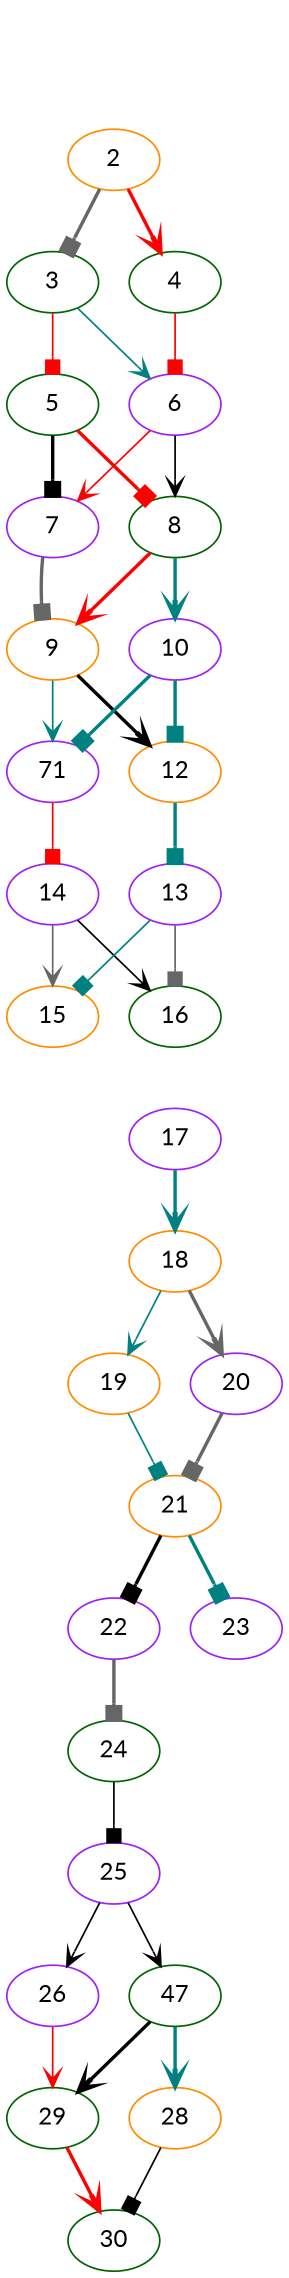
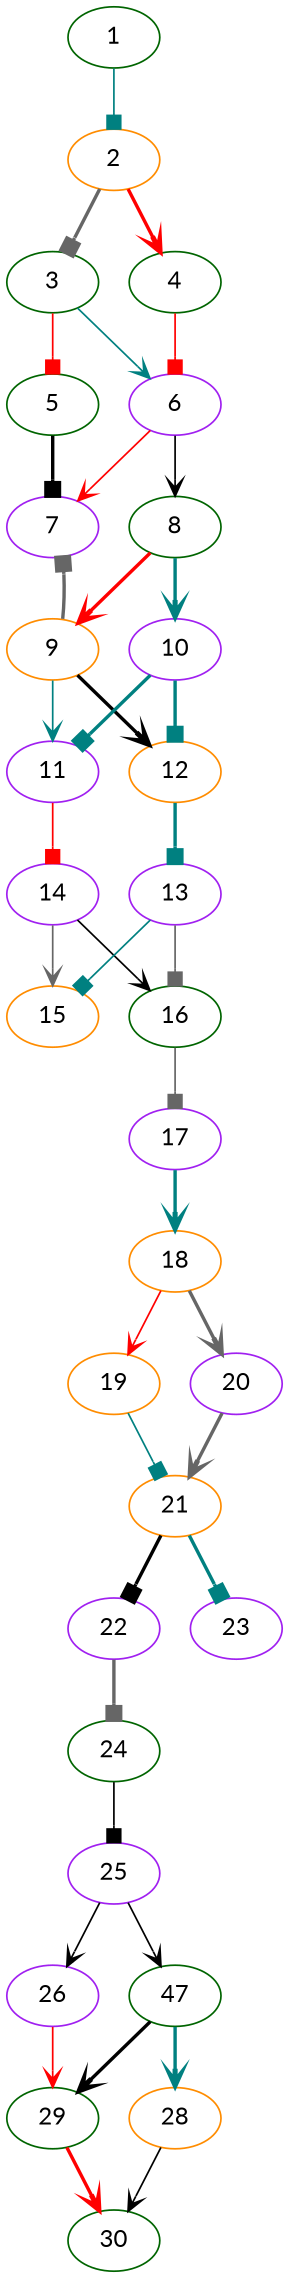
none -> (114, 37)
(106, 458) -> none
(41, 579) -> (64, 597)
(53, 772) -> (53, 772)
none -> (175, 1069)
(148, 1315) -> (148, 1315)
(210, 1437) -> (210, 1437)
(148, 2172) -> (148, 2172)
